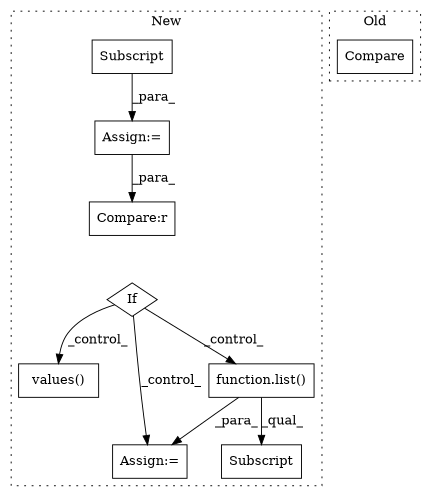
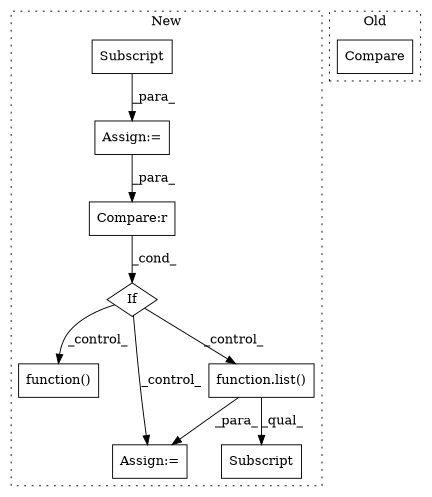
none -> (132, 254)
(59, 381) -> (59, 381)
